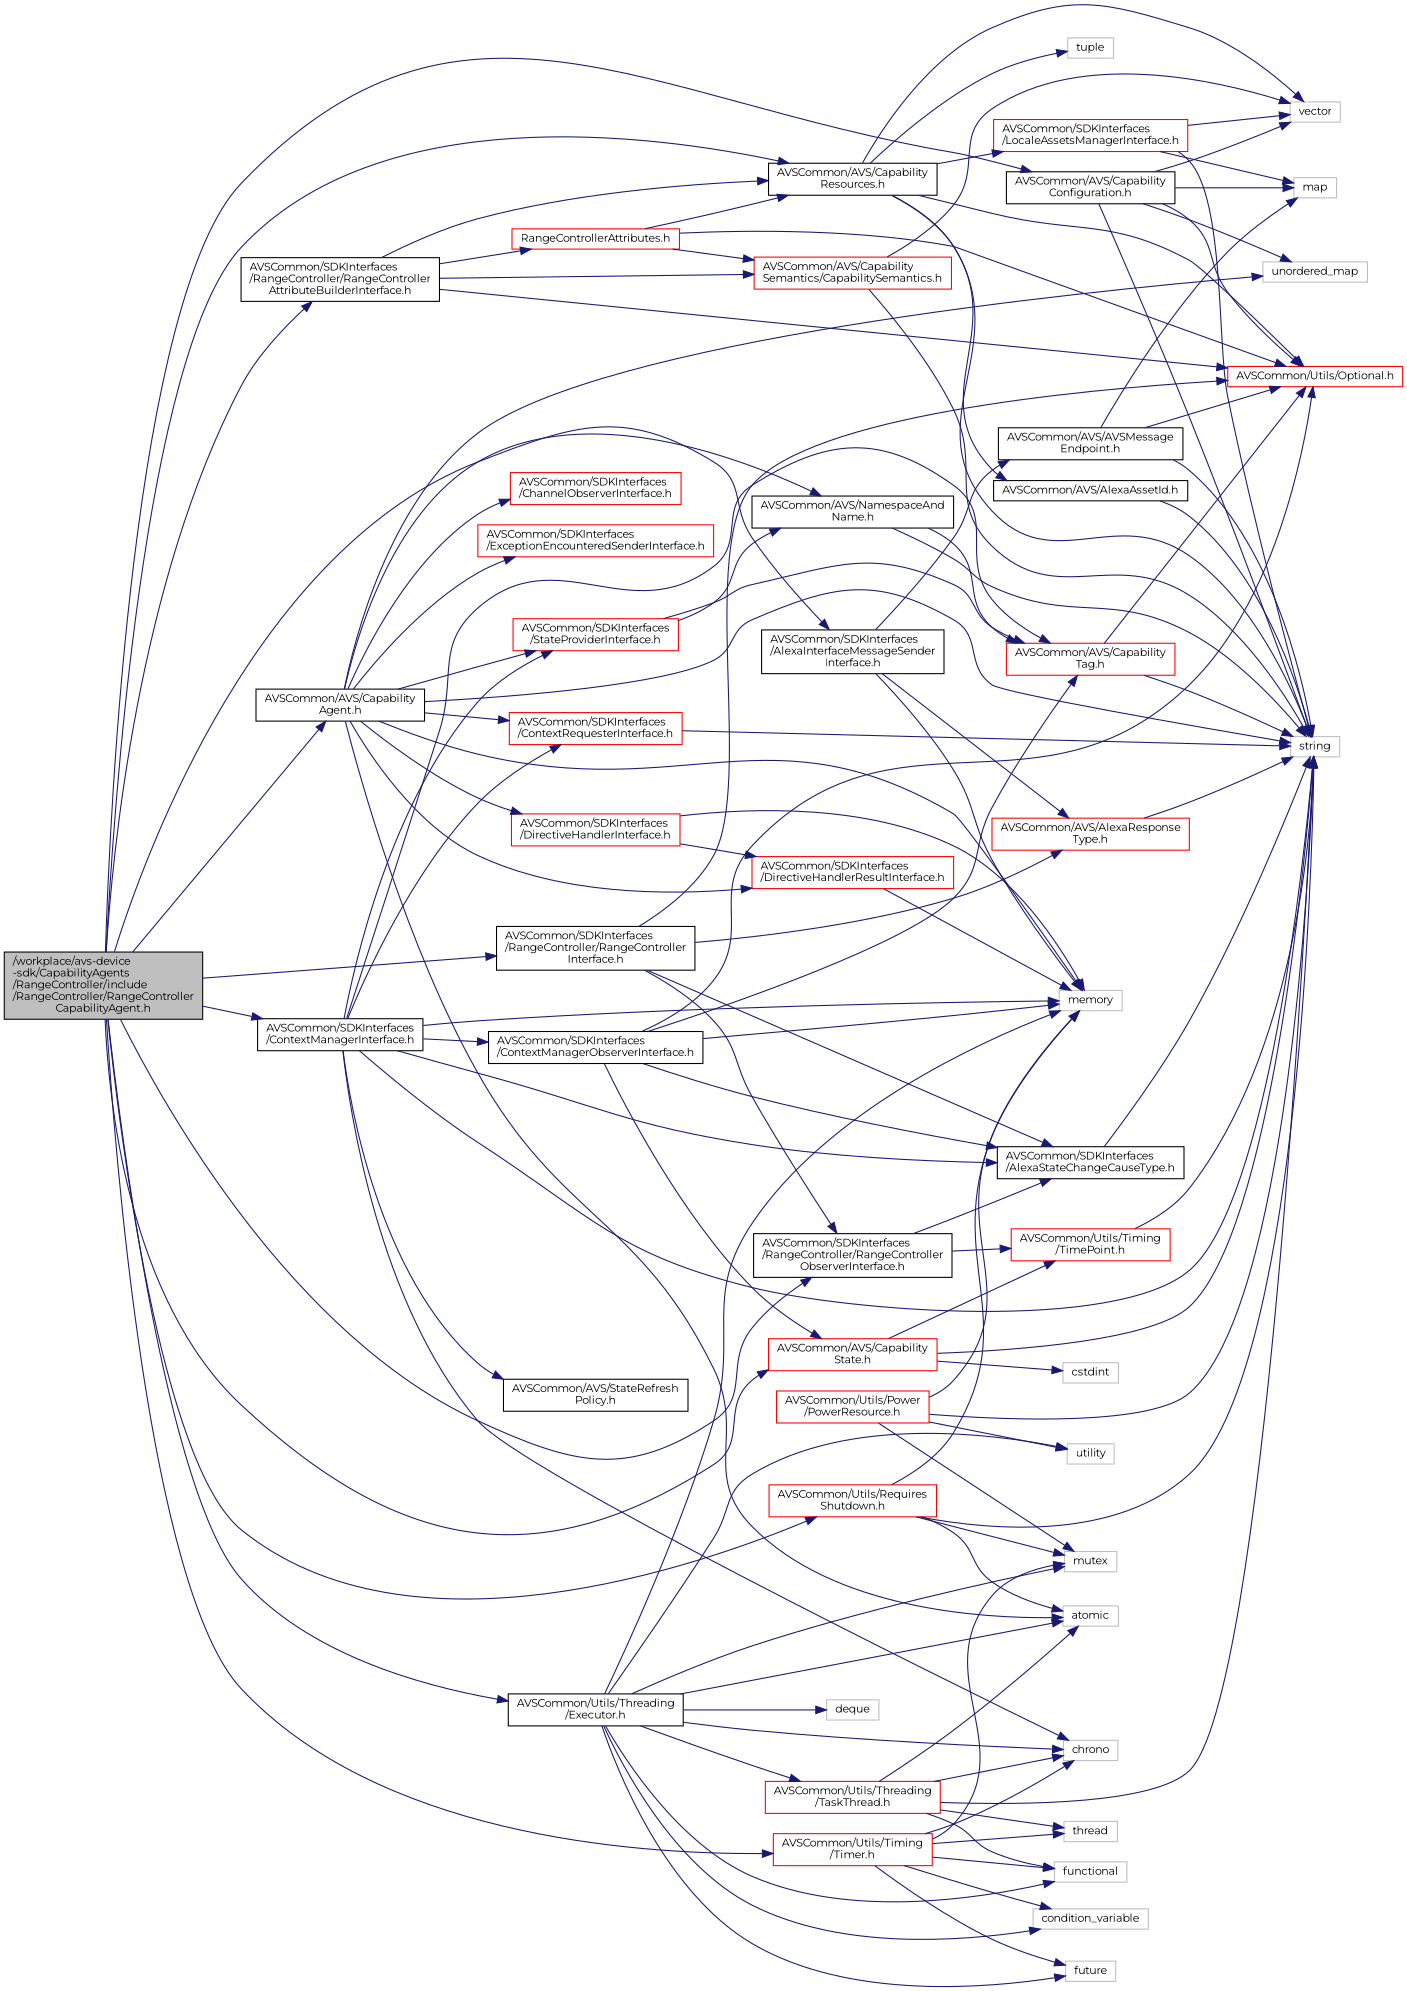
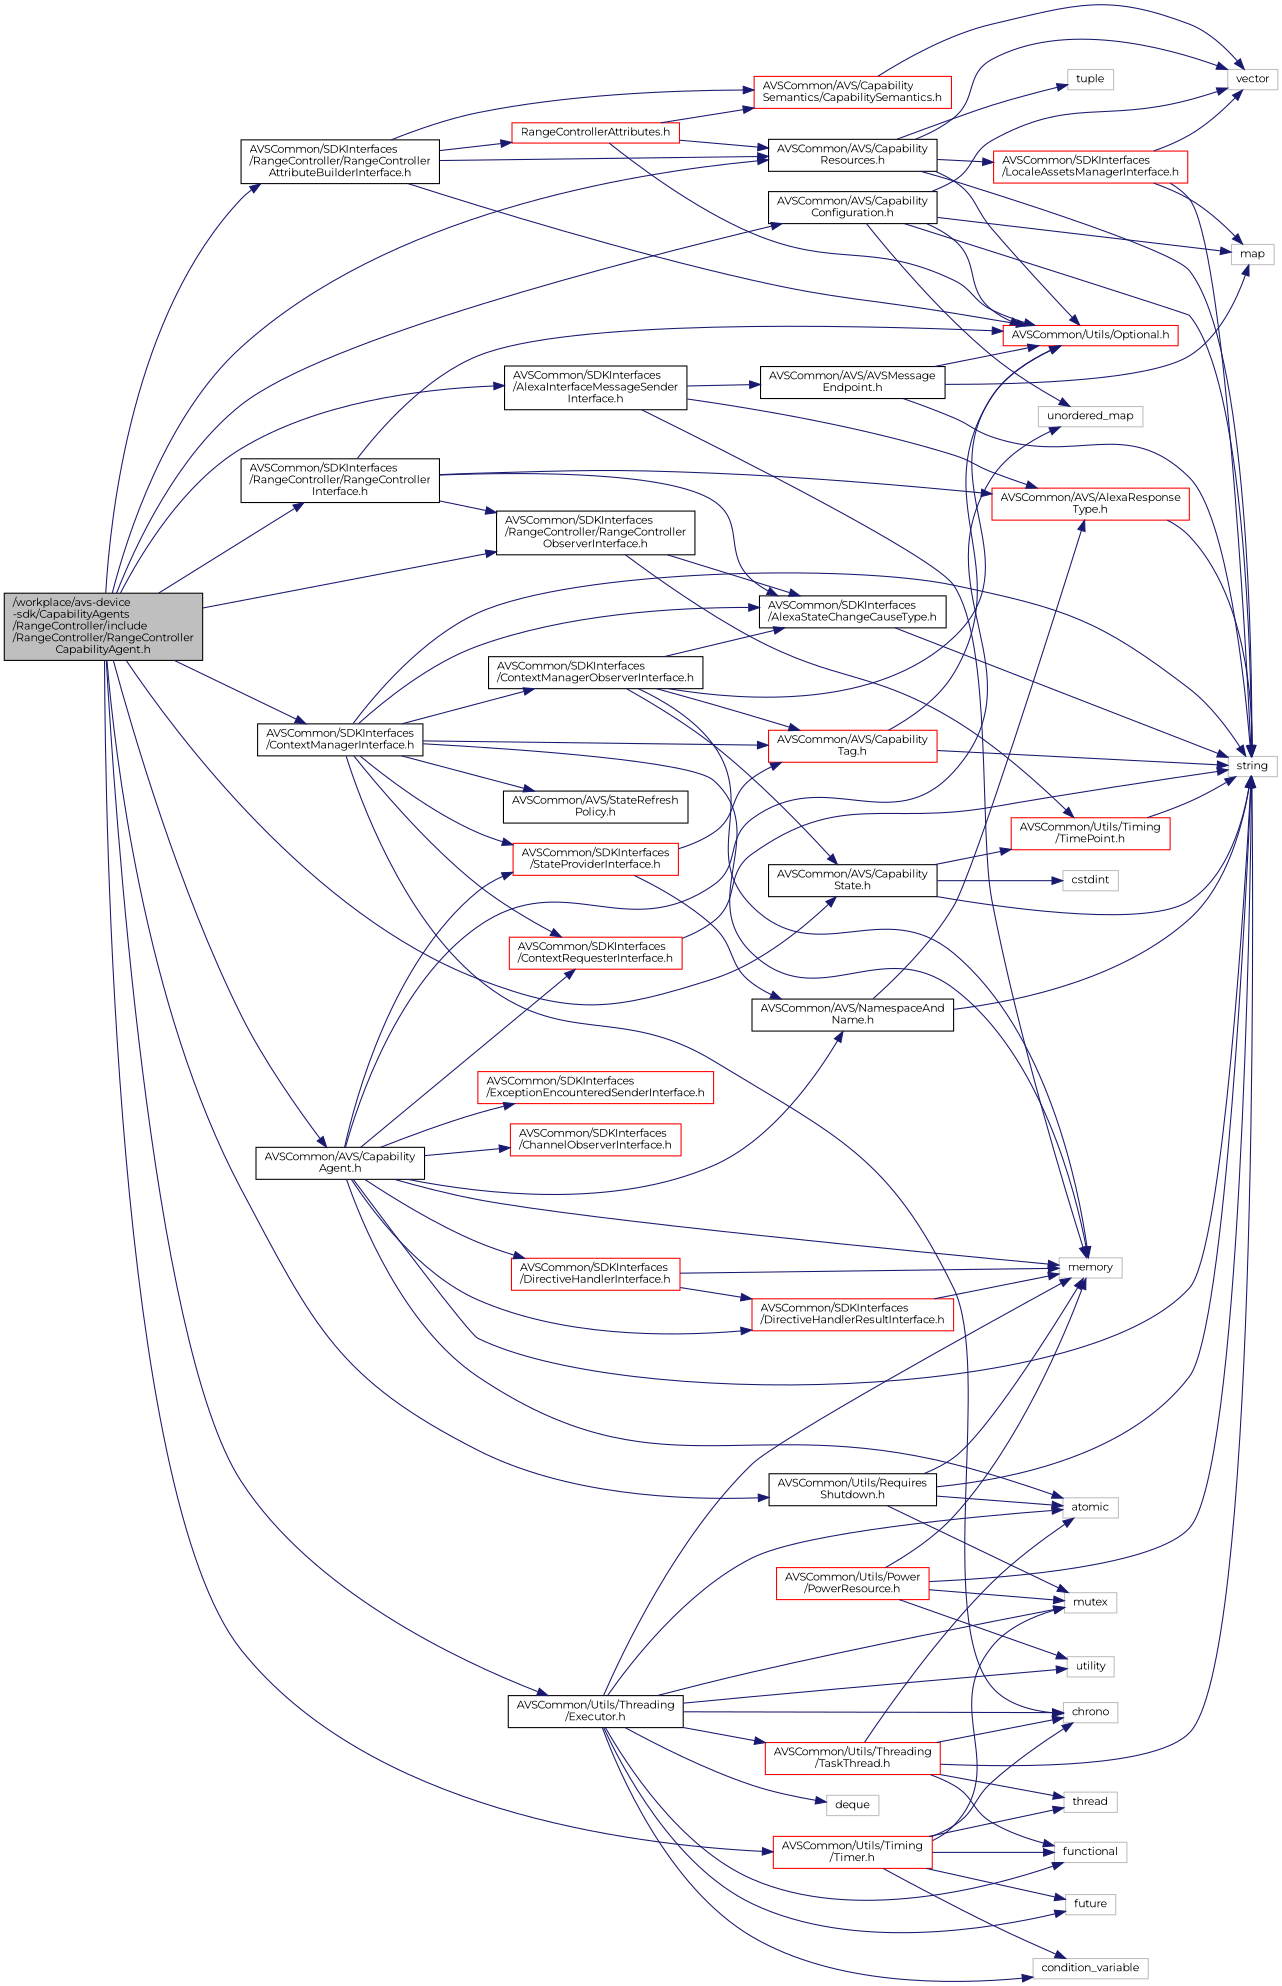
(1091, 491) -> none
(1031, 570) -> none
(973, 584) -> (1001, 778)
(853, 1355) -> (853, 881)
(853, 1501) -> (853, 1490)
